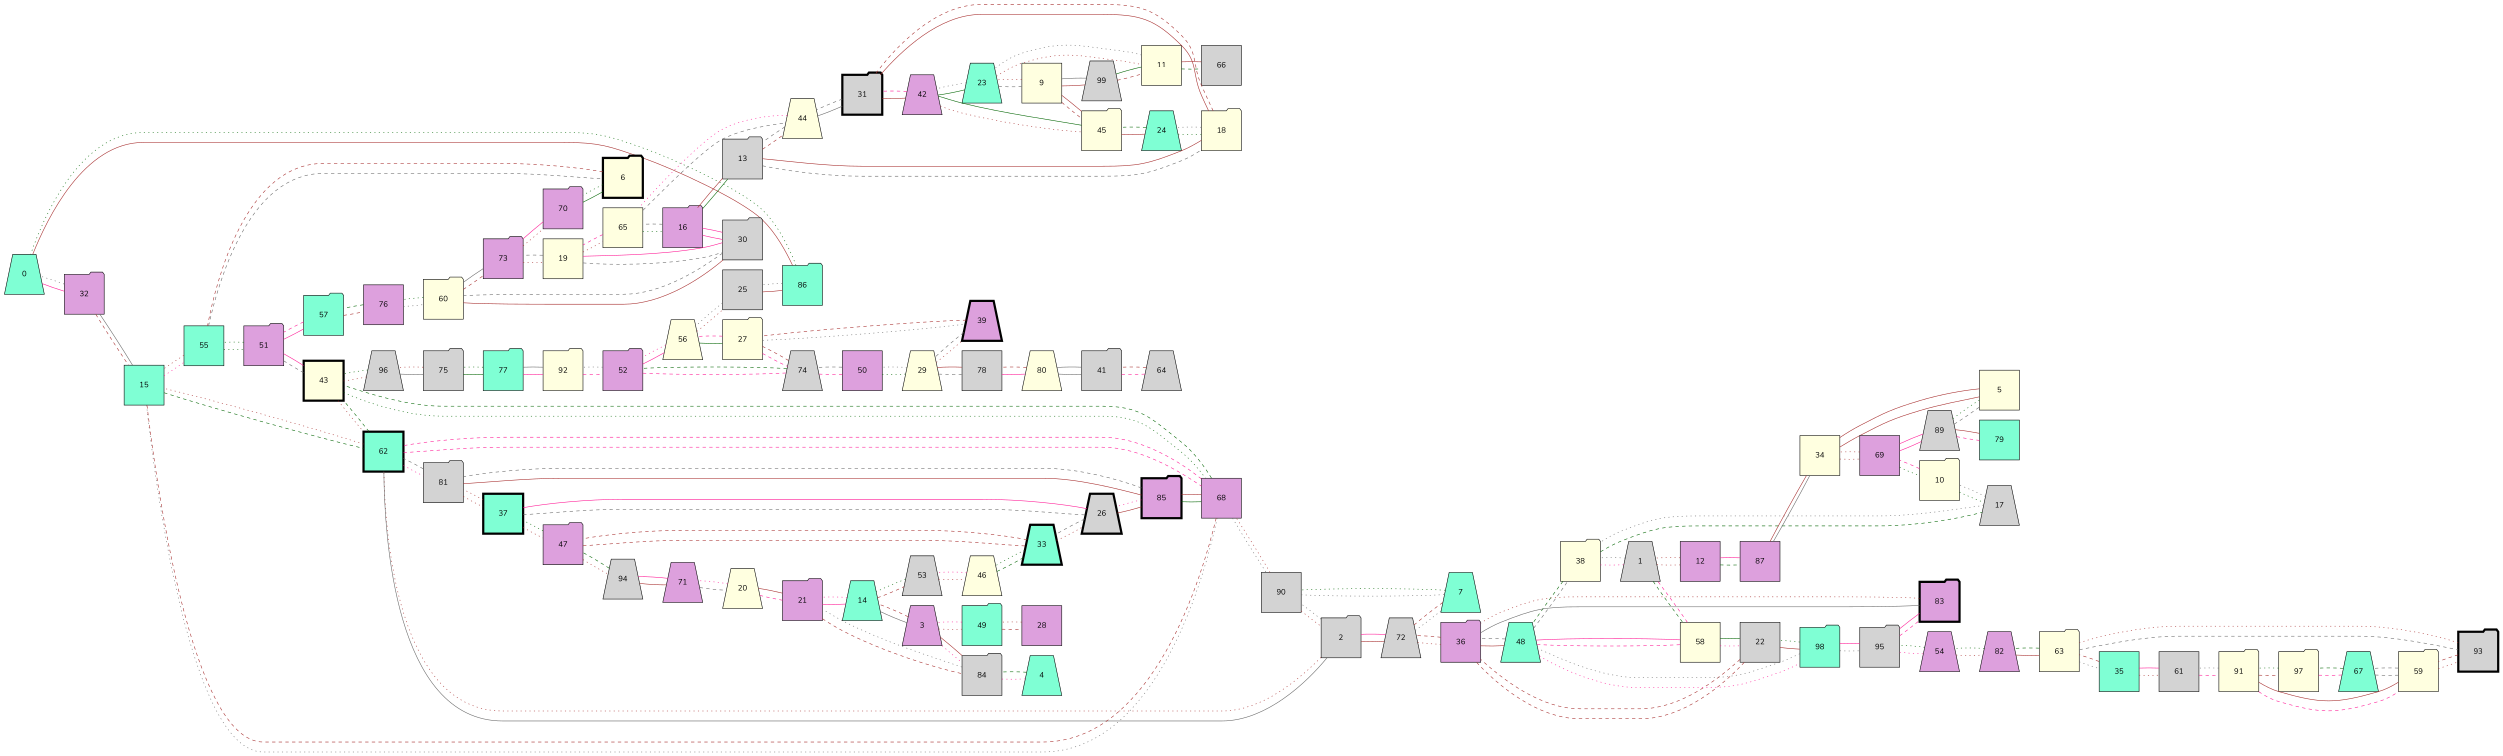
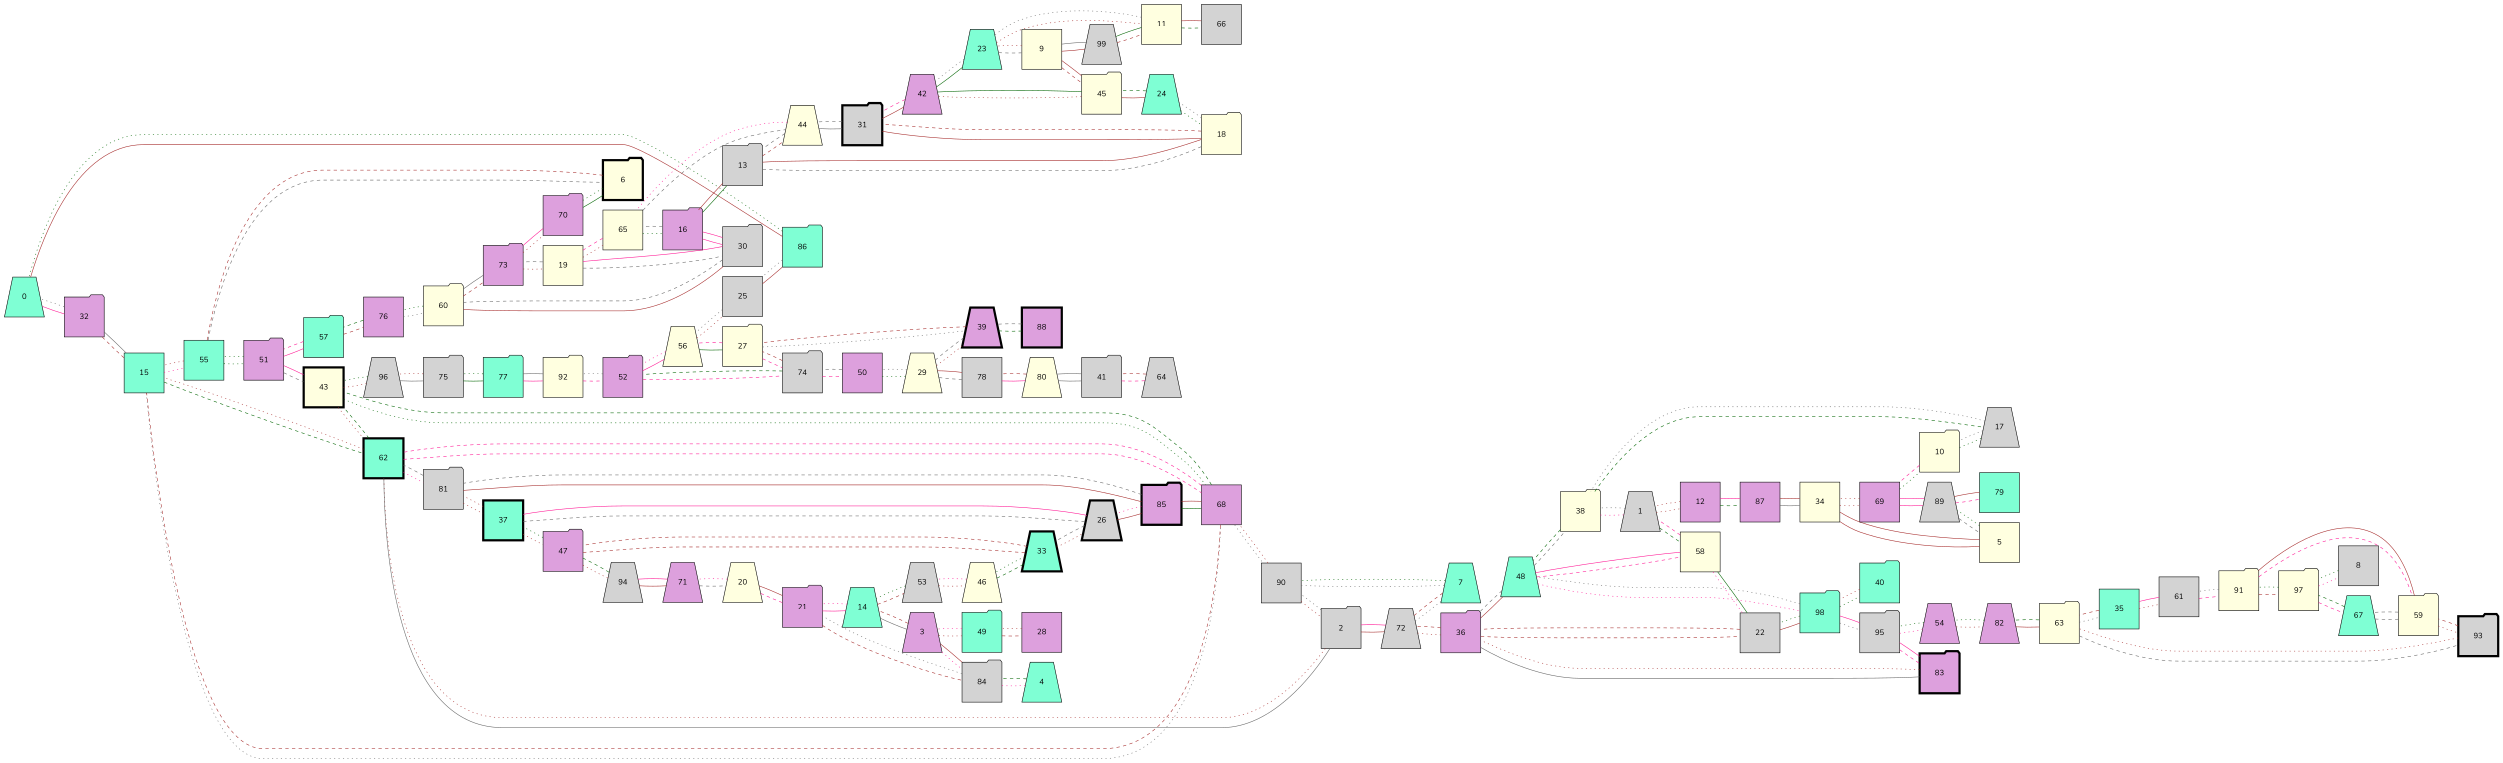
none -> (1042, 328)
(802, 371) -> (802, 373)
none -> (2359, 566)
none -> (1880, 583)
